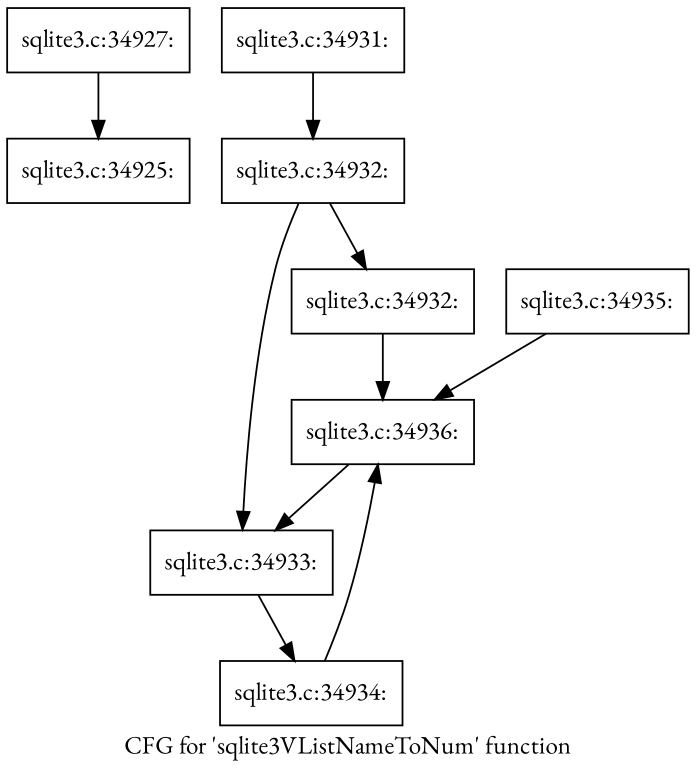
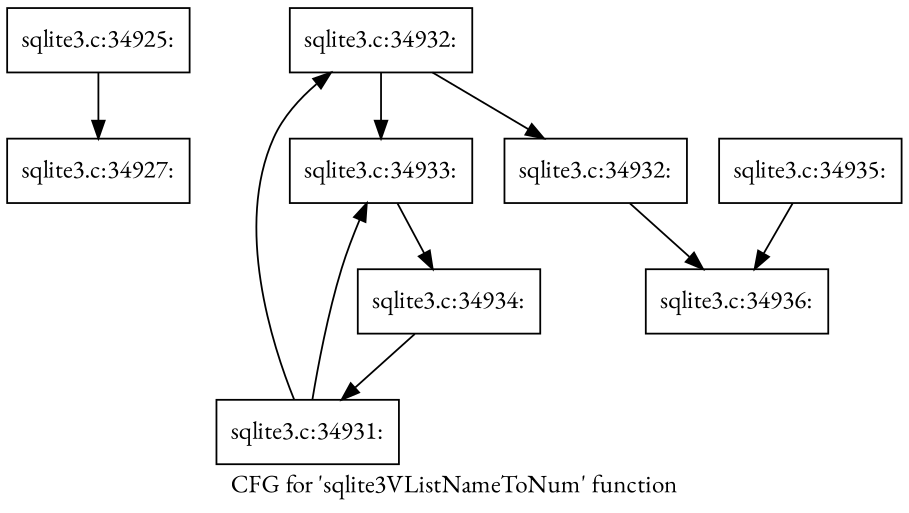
(98, 97) -> (98, 97)
(319, 491) -> (331, 308)
(355, 573) -> (385, 361)
